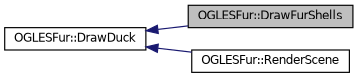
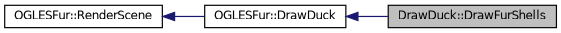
(271, 16) -> (472, 16)
(175, 50) -> (190, 16)
